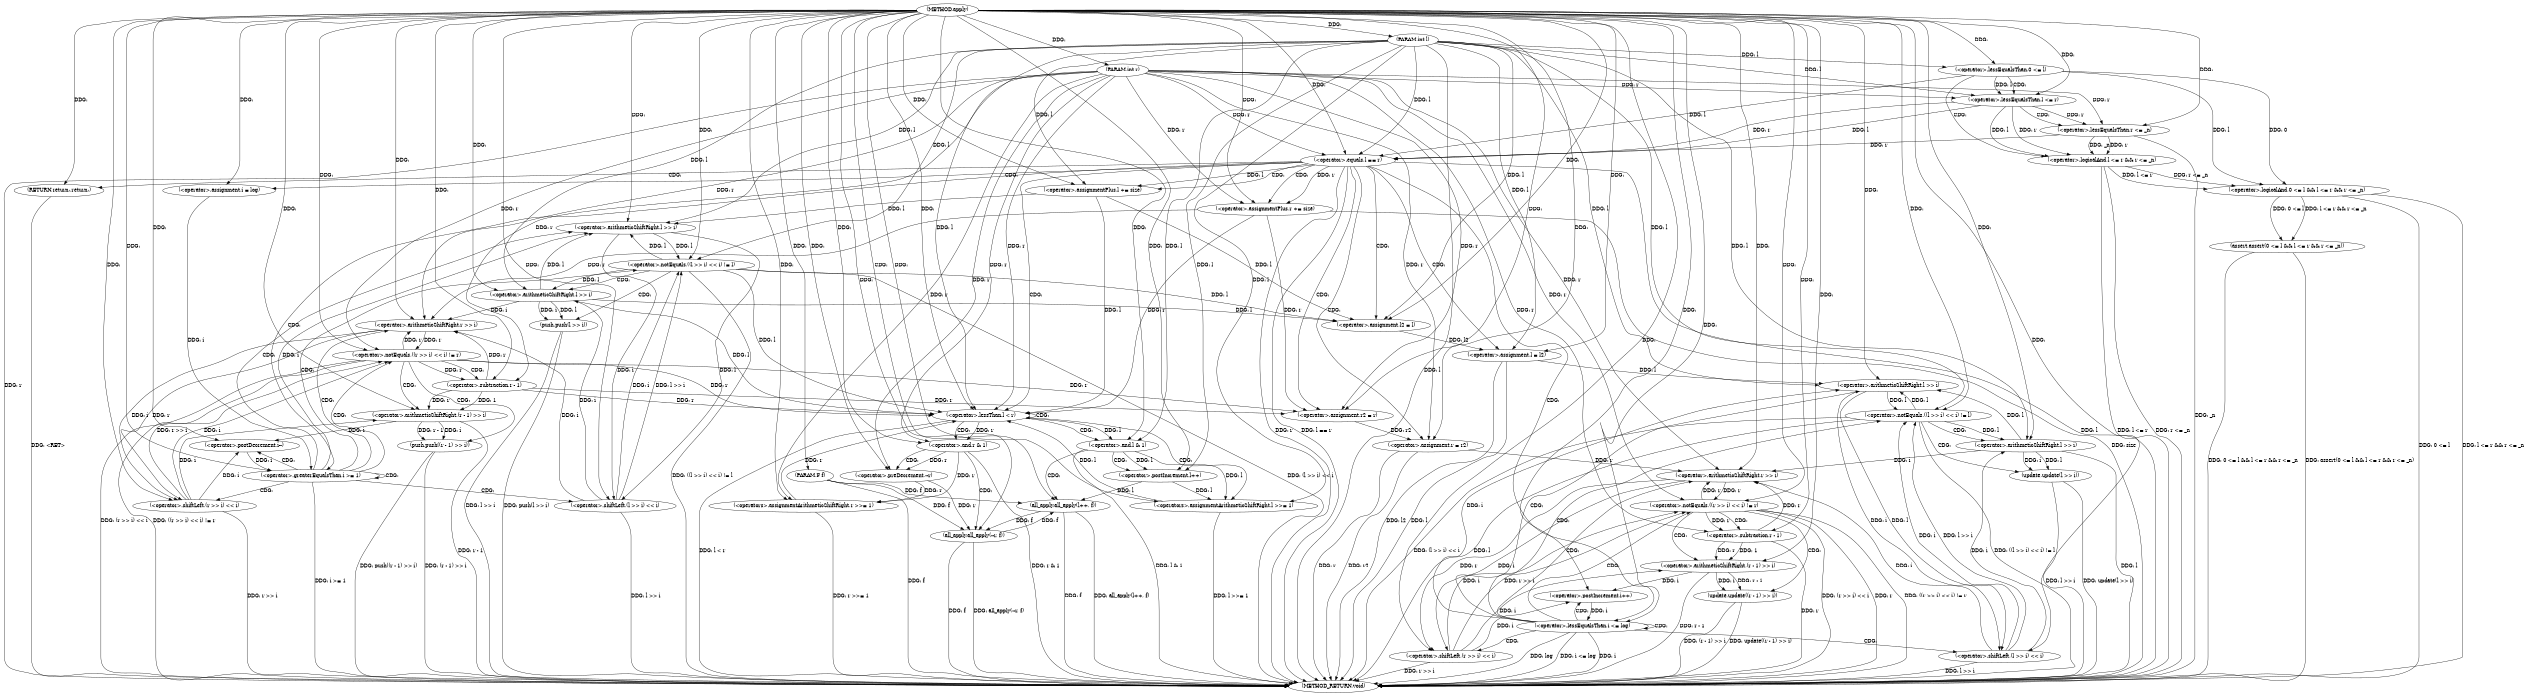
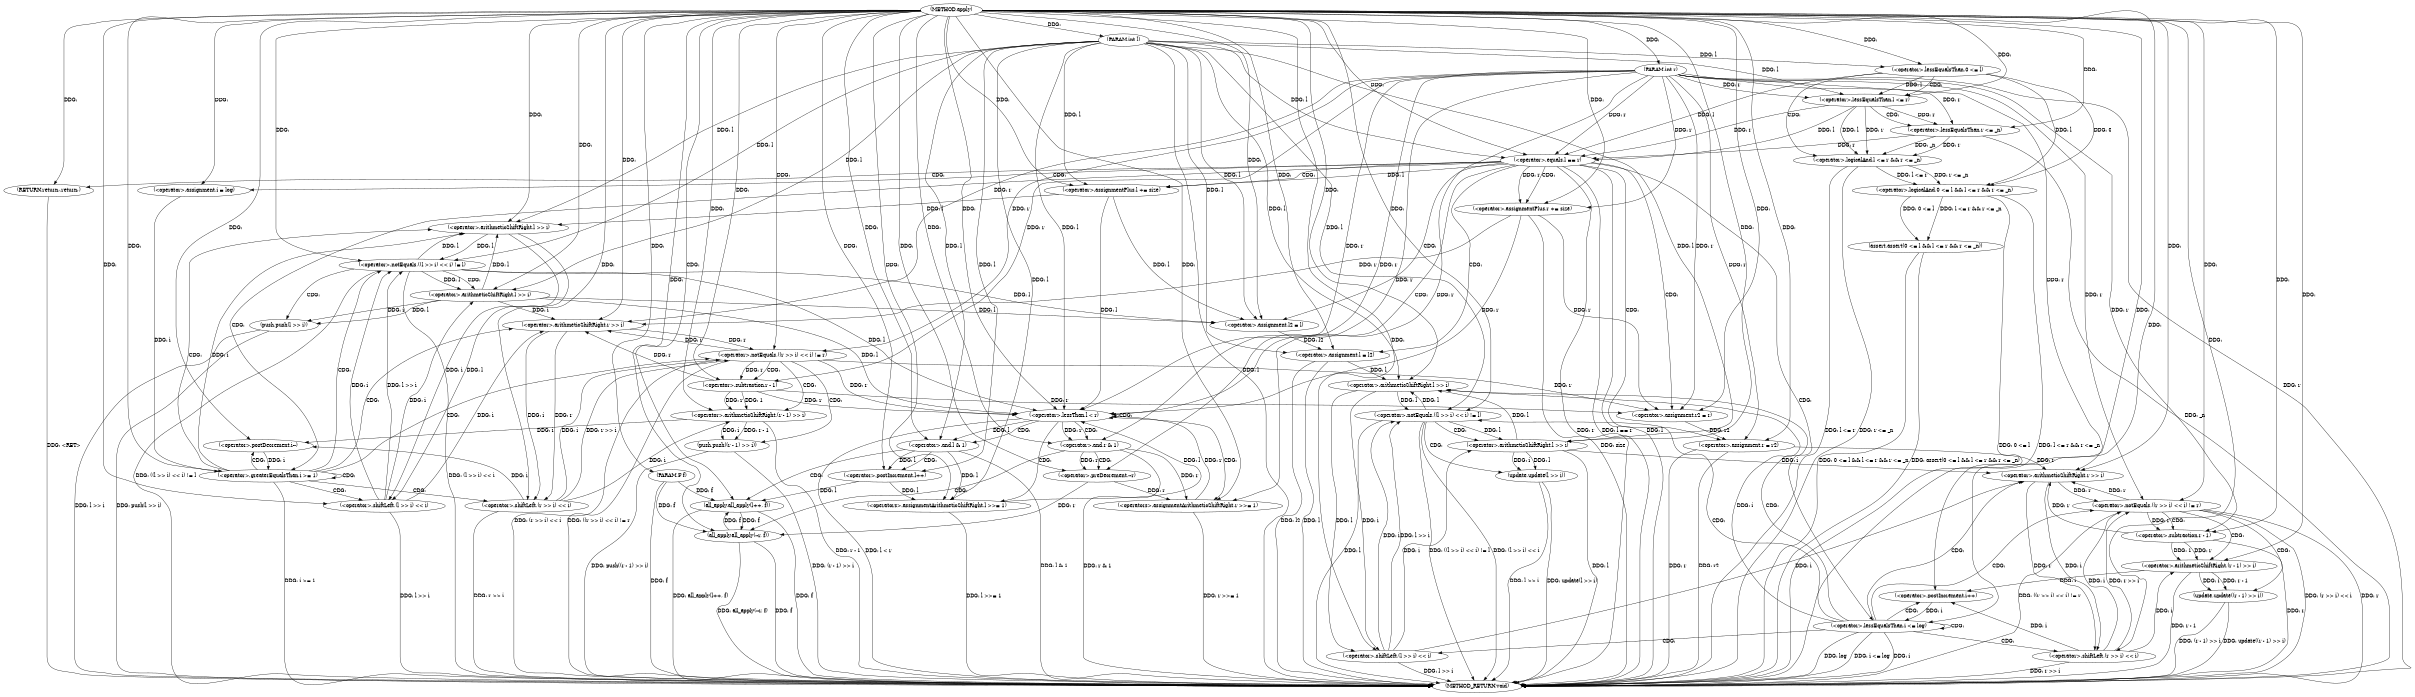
none -> (1198, 425)
